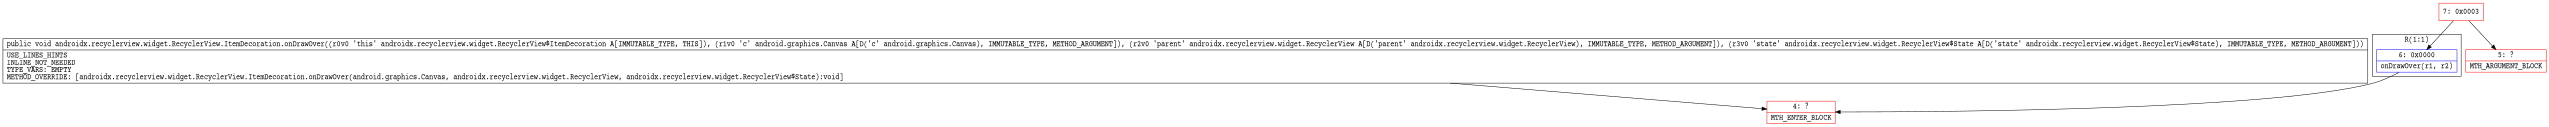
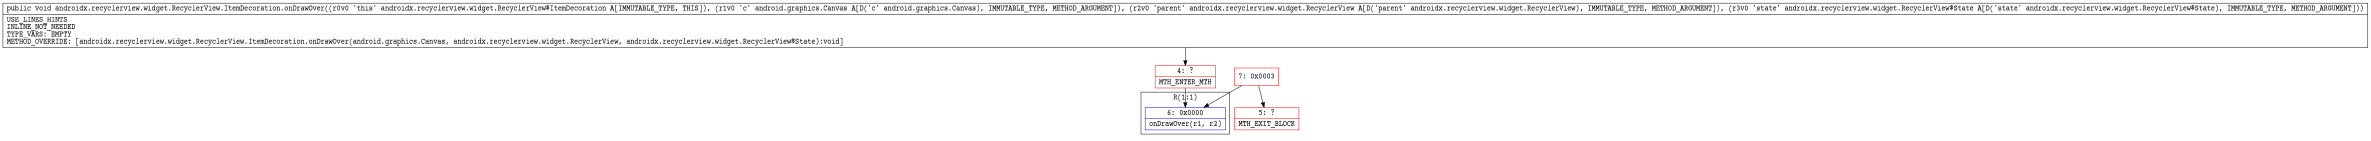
(2506, 66) -> (1267, 124)
(2122, 107) -> (1185, 95)
(1801, 118) -> (1185, 82)
